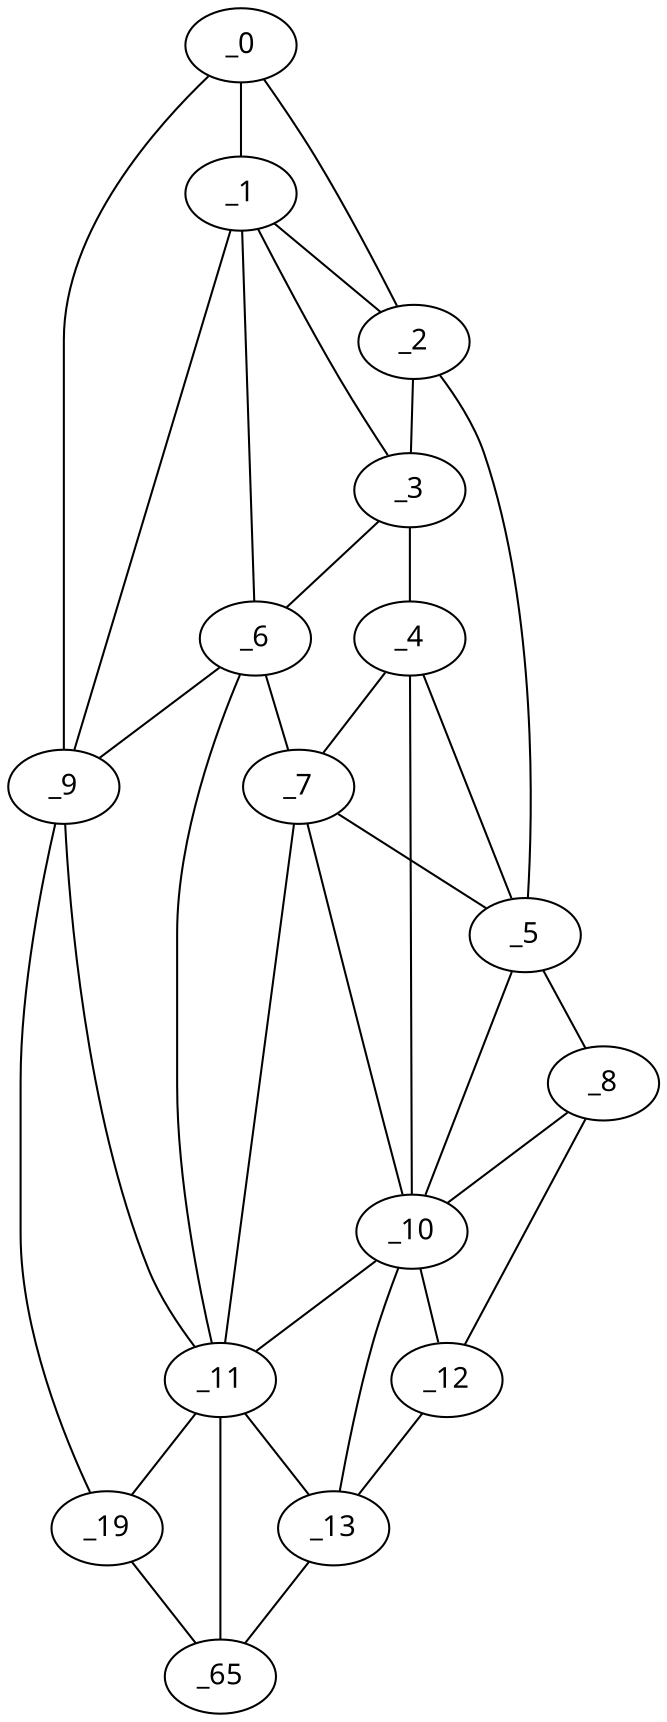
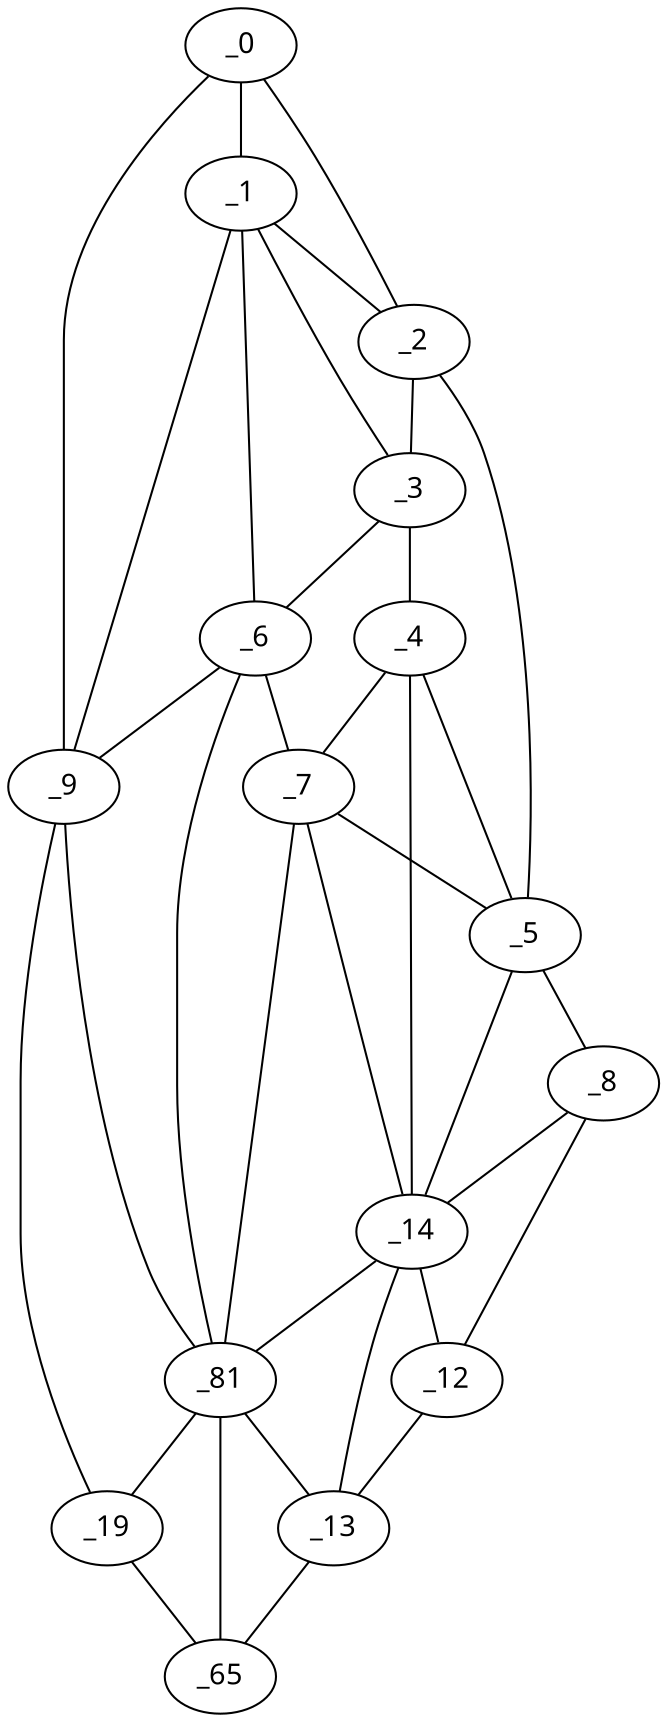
(412, 1232) -> (412, 1232)
(220, 1380) -> (220, 1380)
